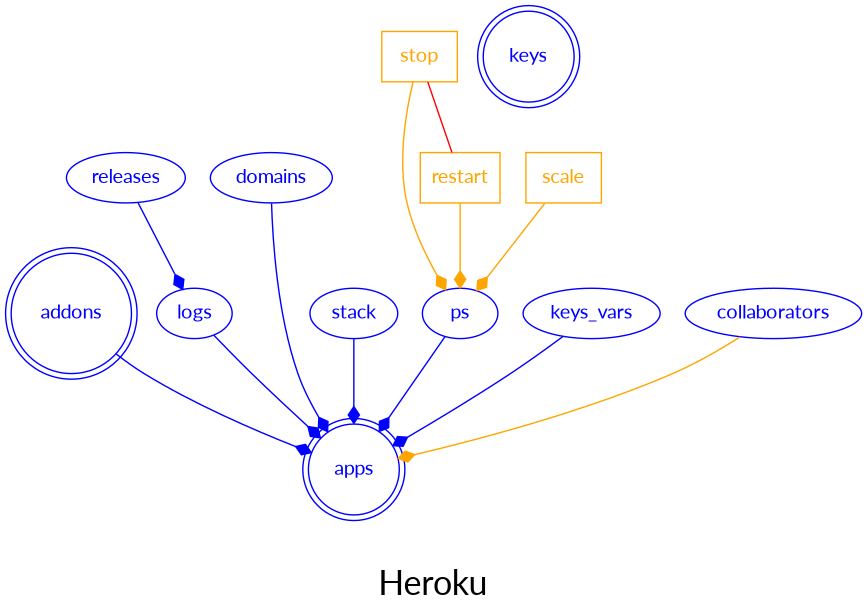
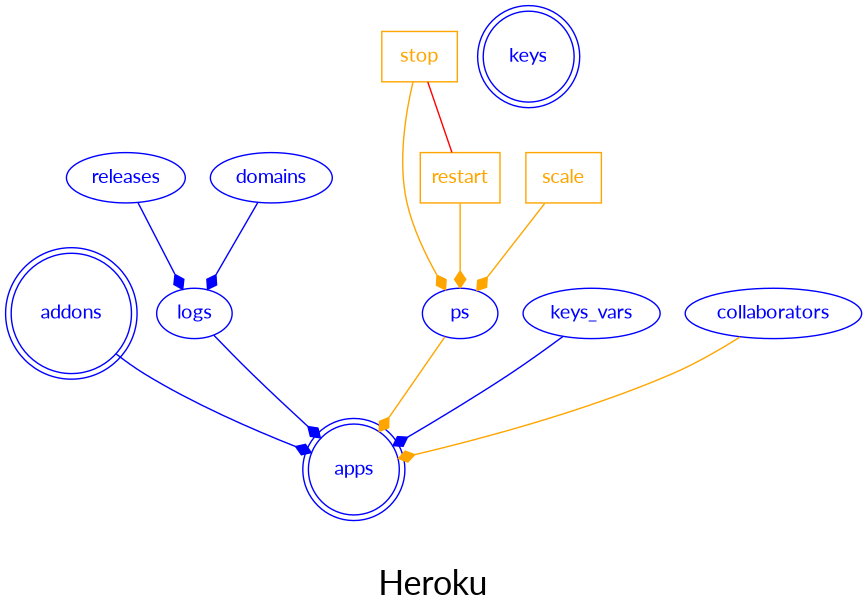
(283, 313) -> (237, 239)
(354, 313) -> none
(417, 377) -> (417, 377)
